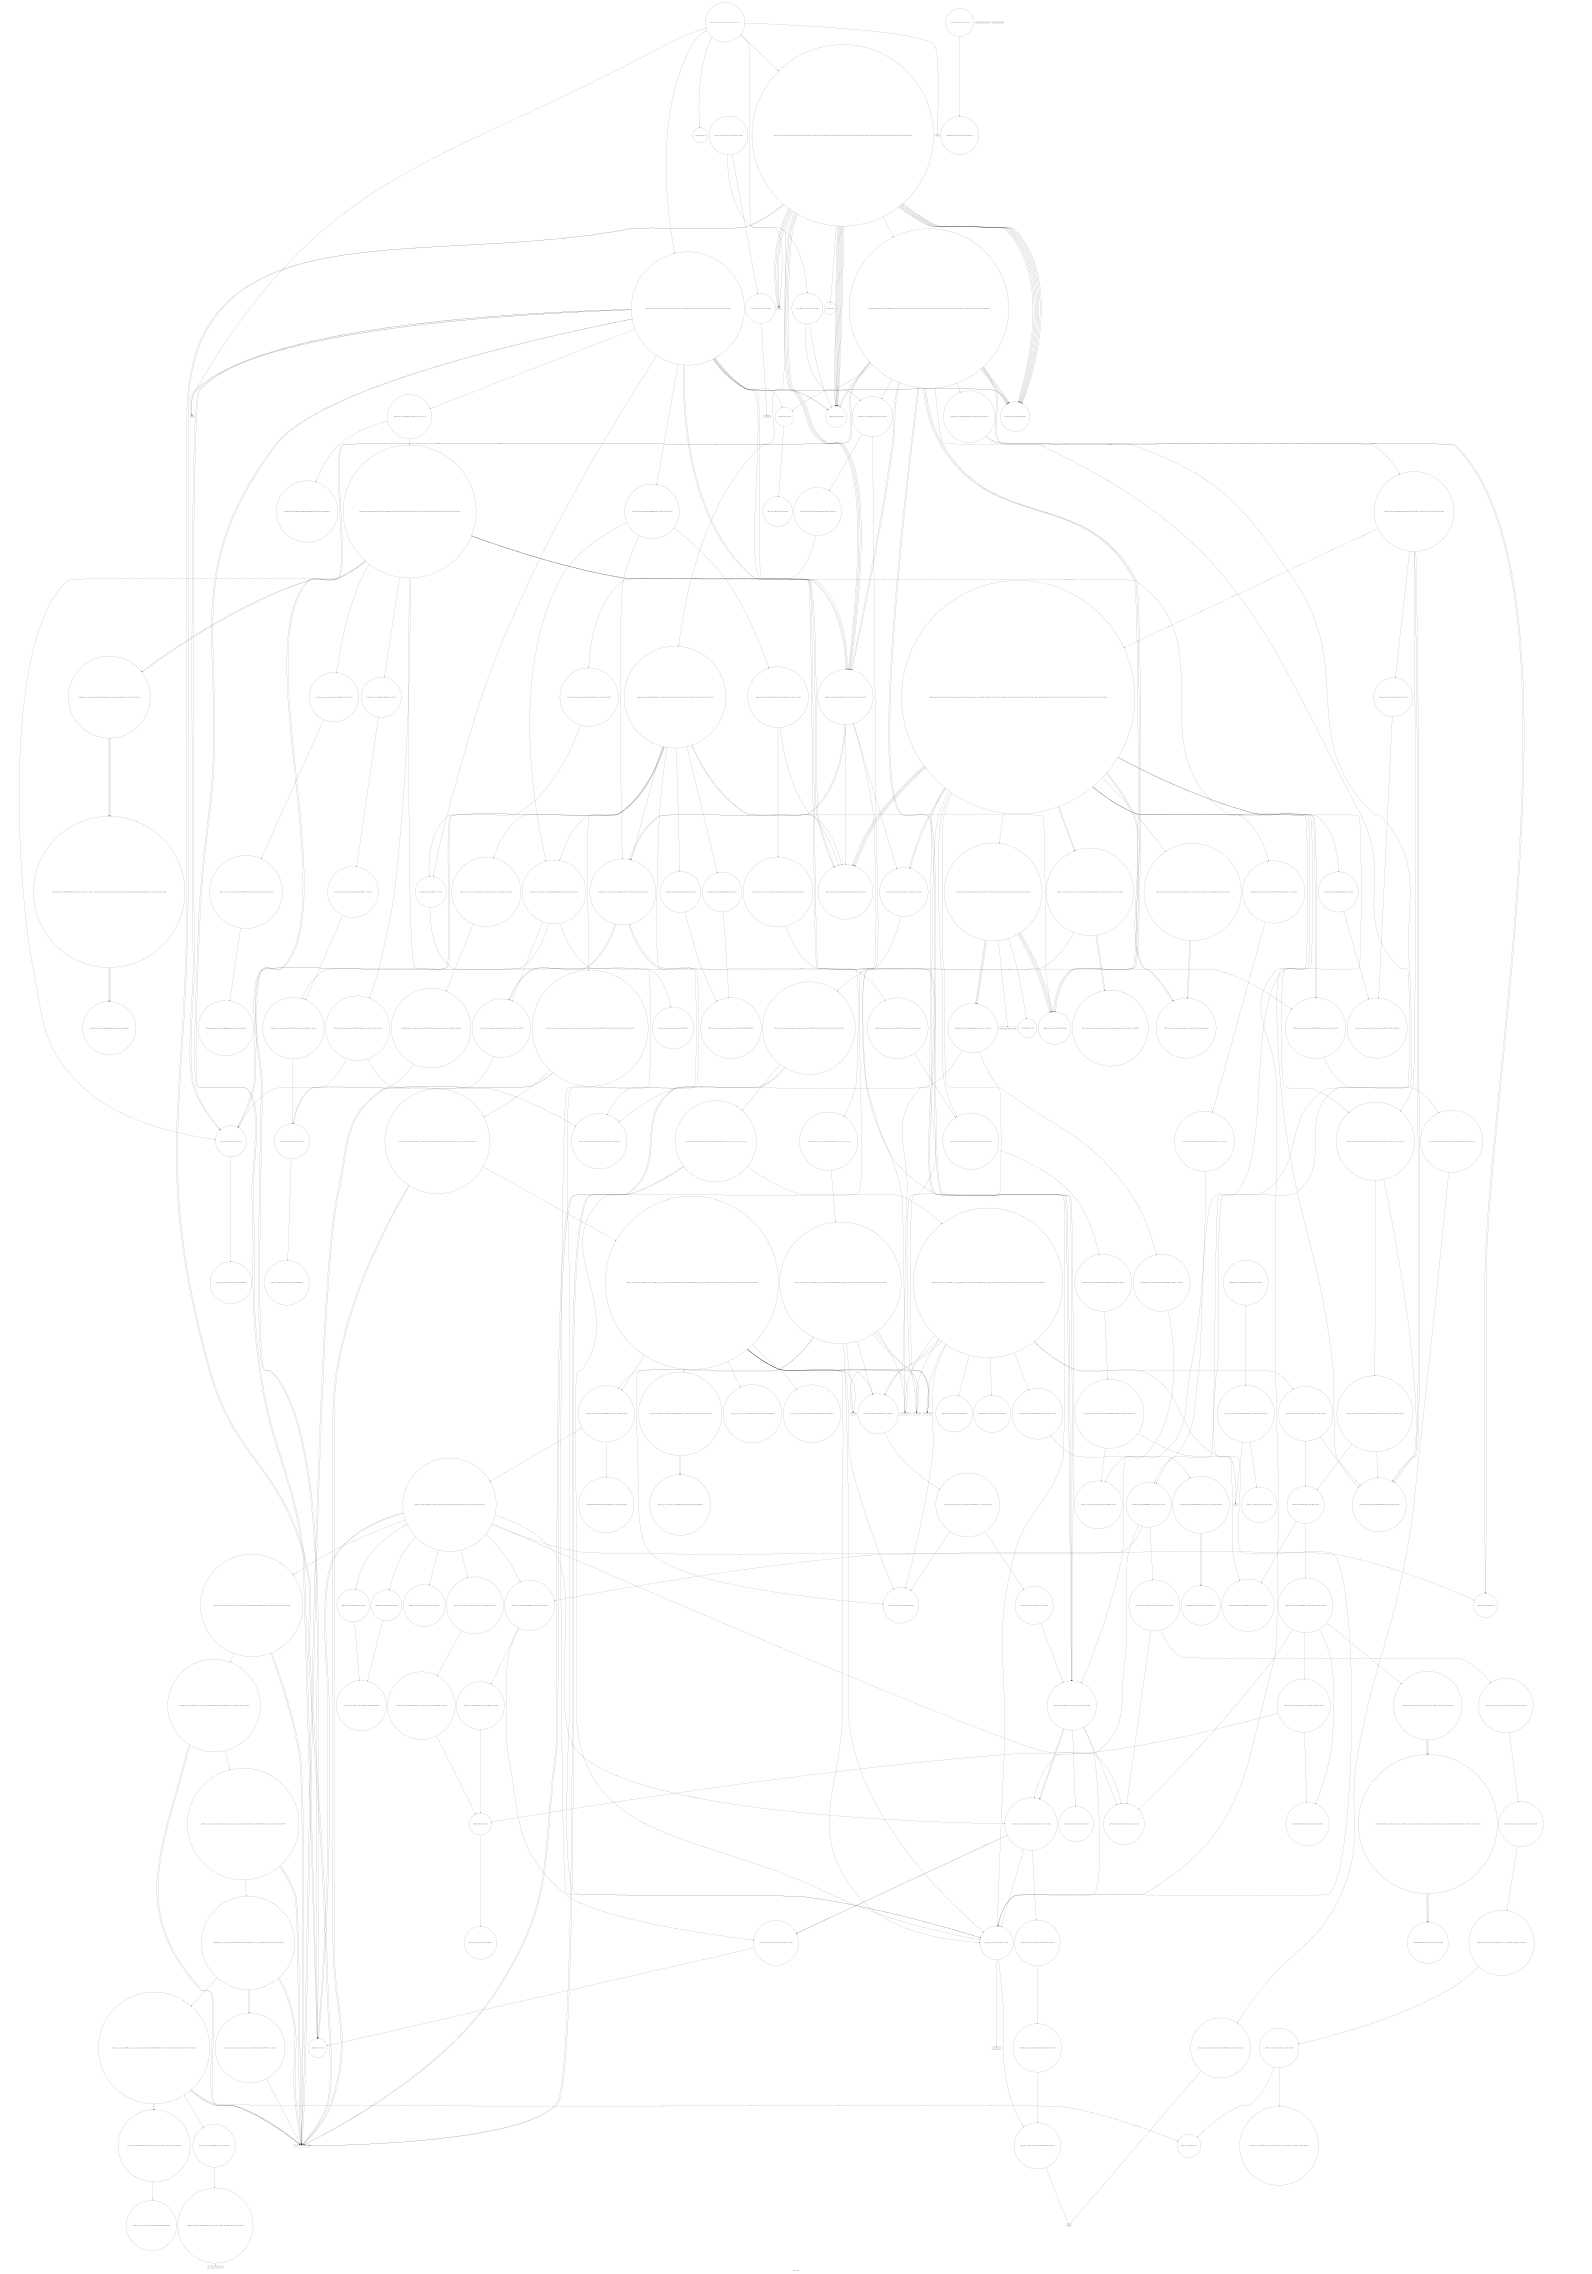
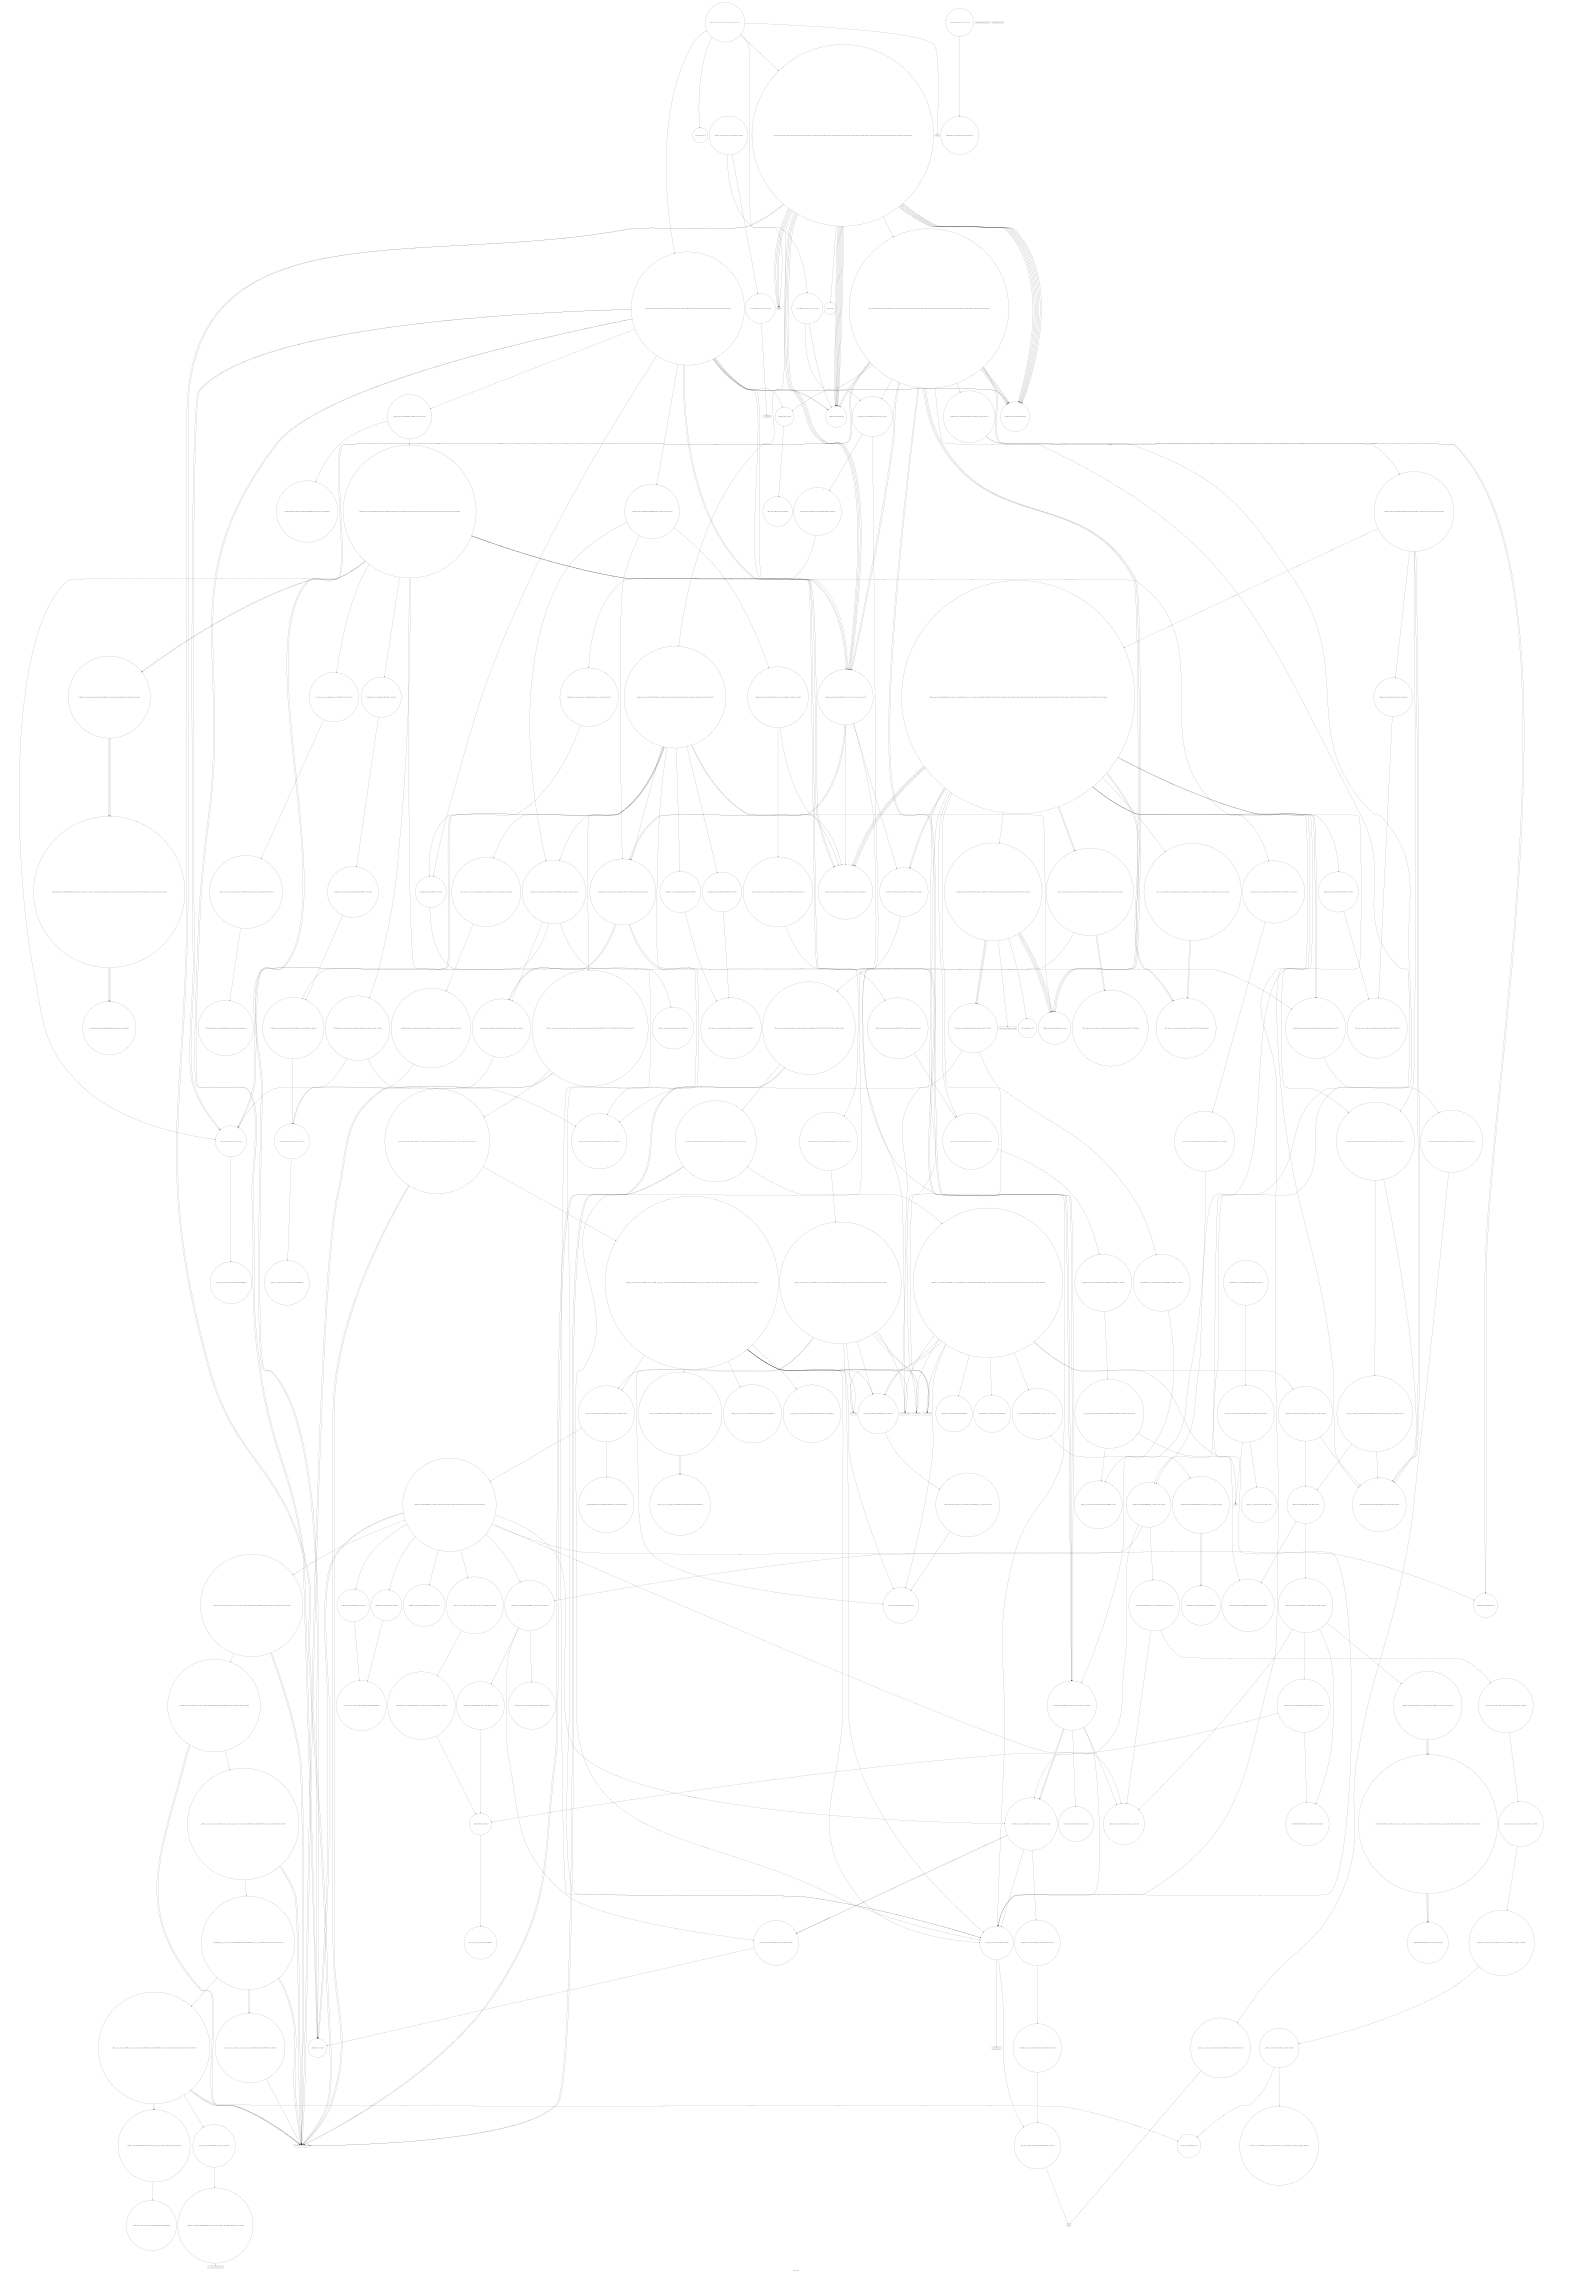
(192, 417) -> none
(1034, 1605) -> none
none -> (532, 1706)
